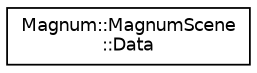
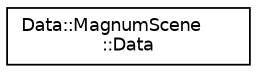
(128, 36) -> (128, 36)
